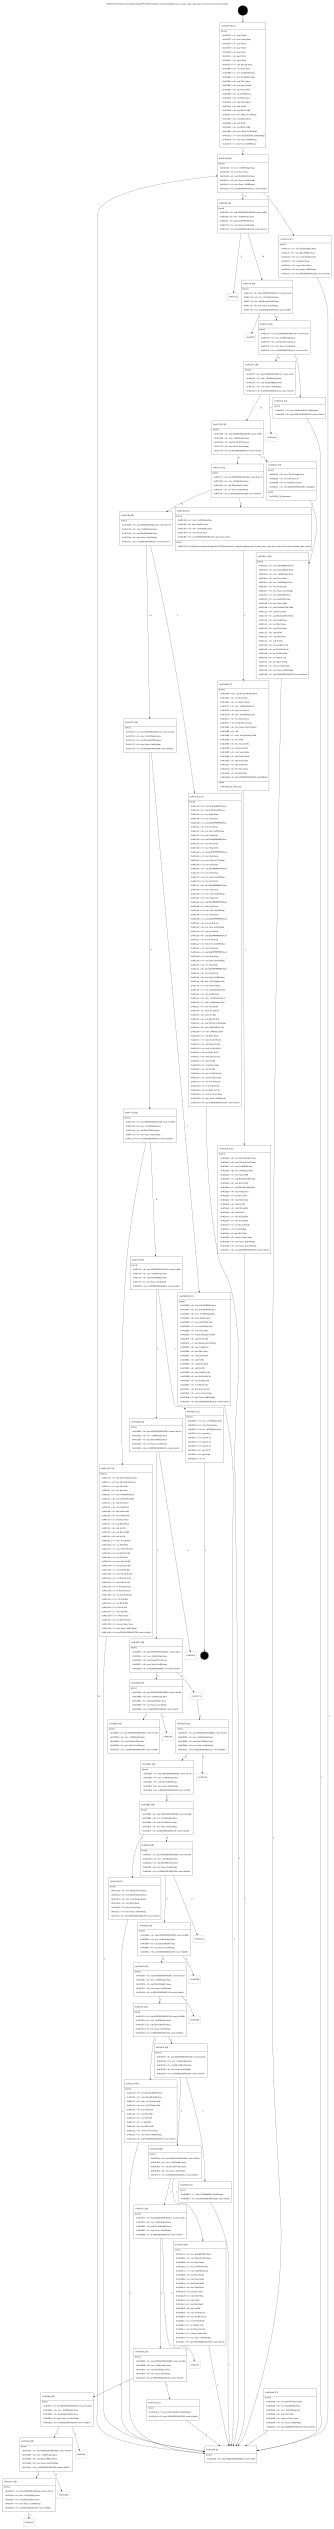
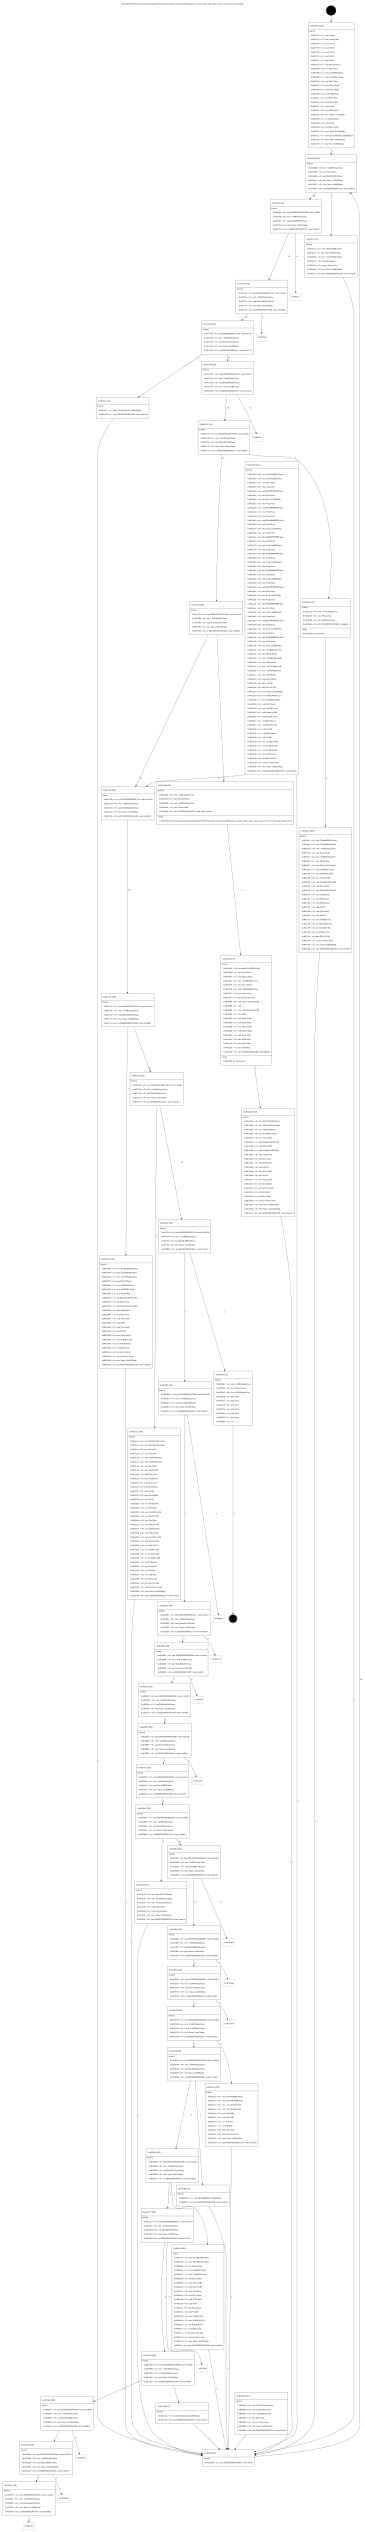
(175, 668) -> (196, 779)
(198, 1709) -> (165, 1719)
